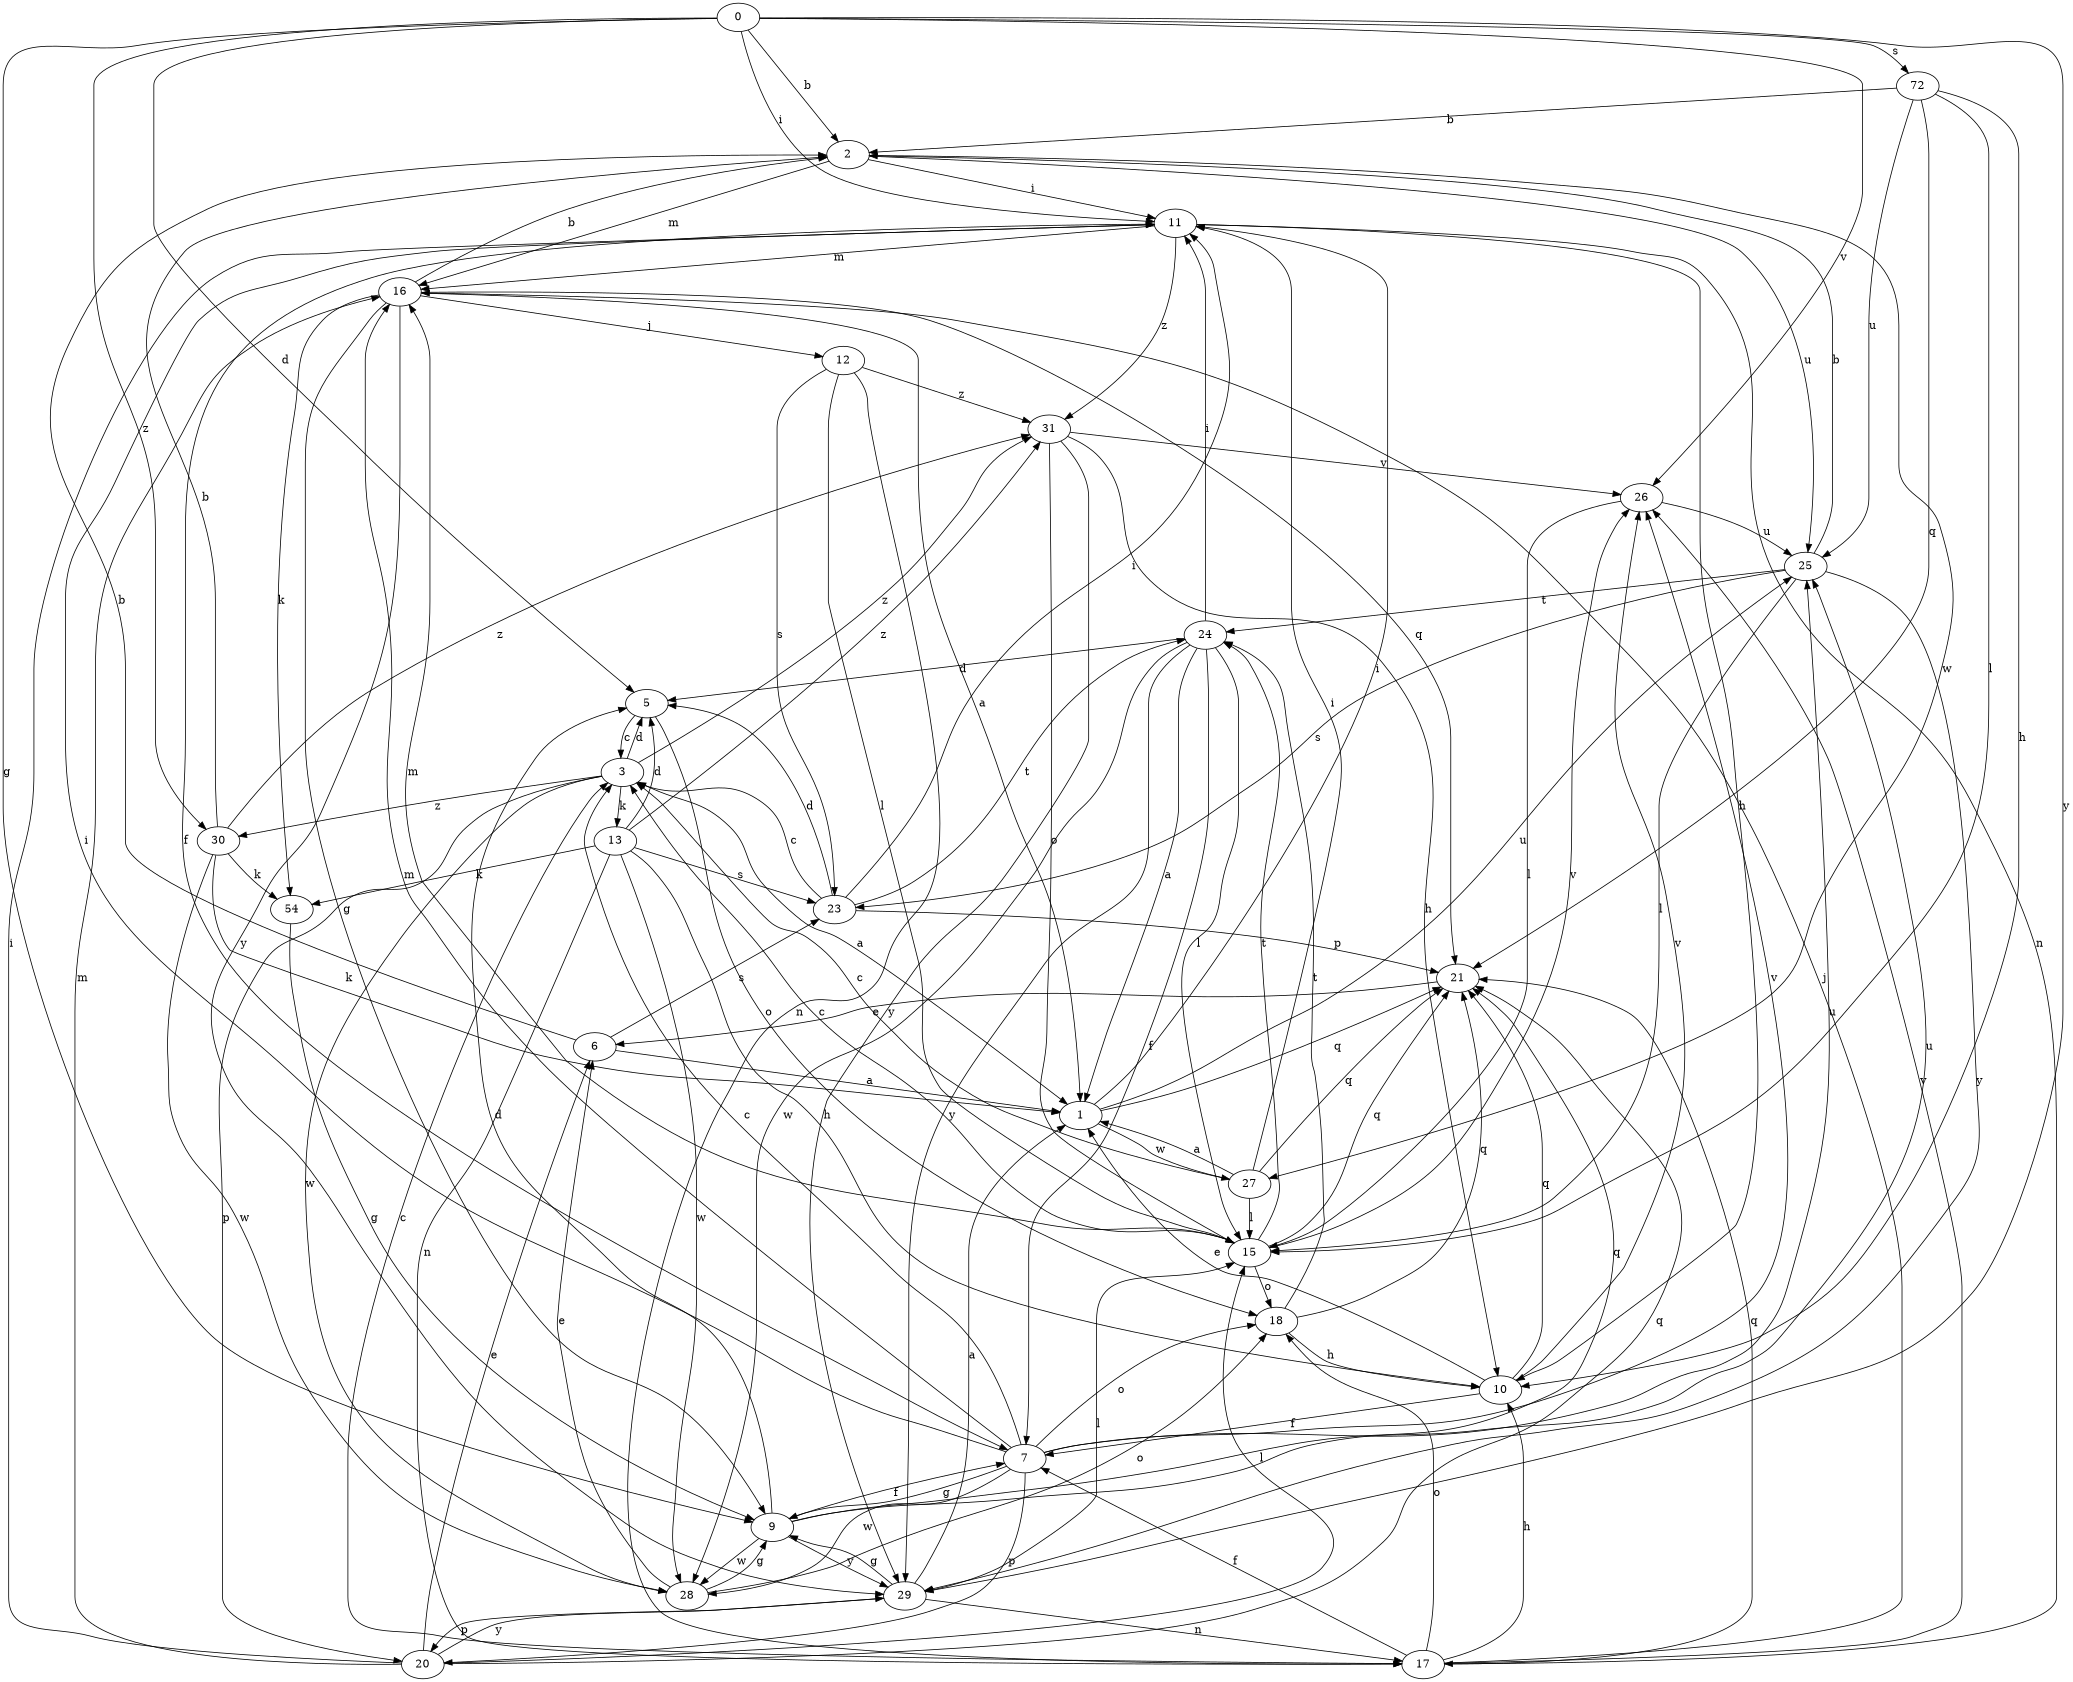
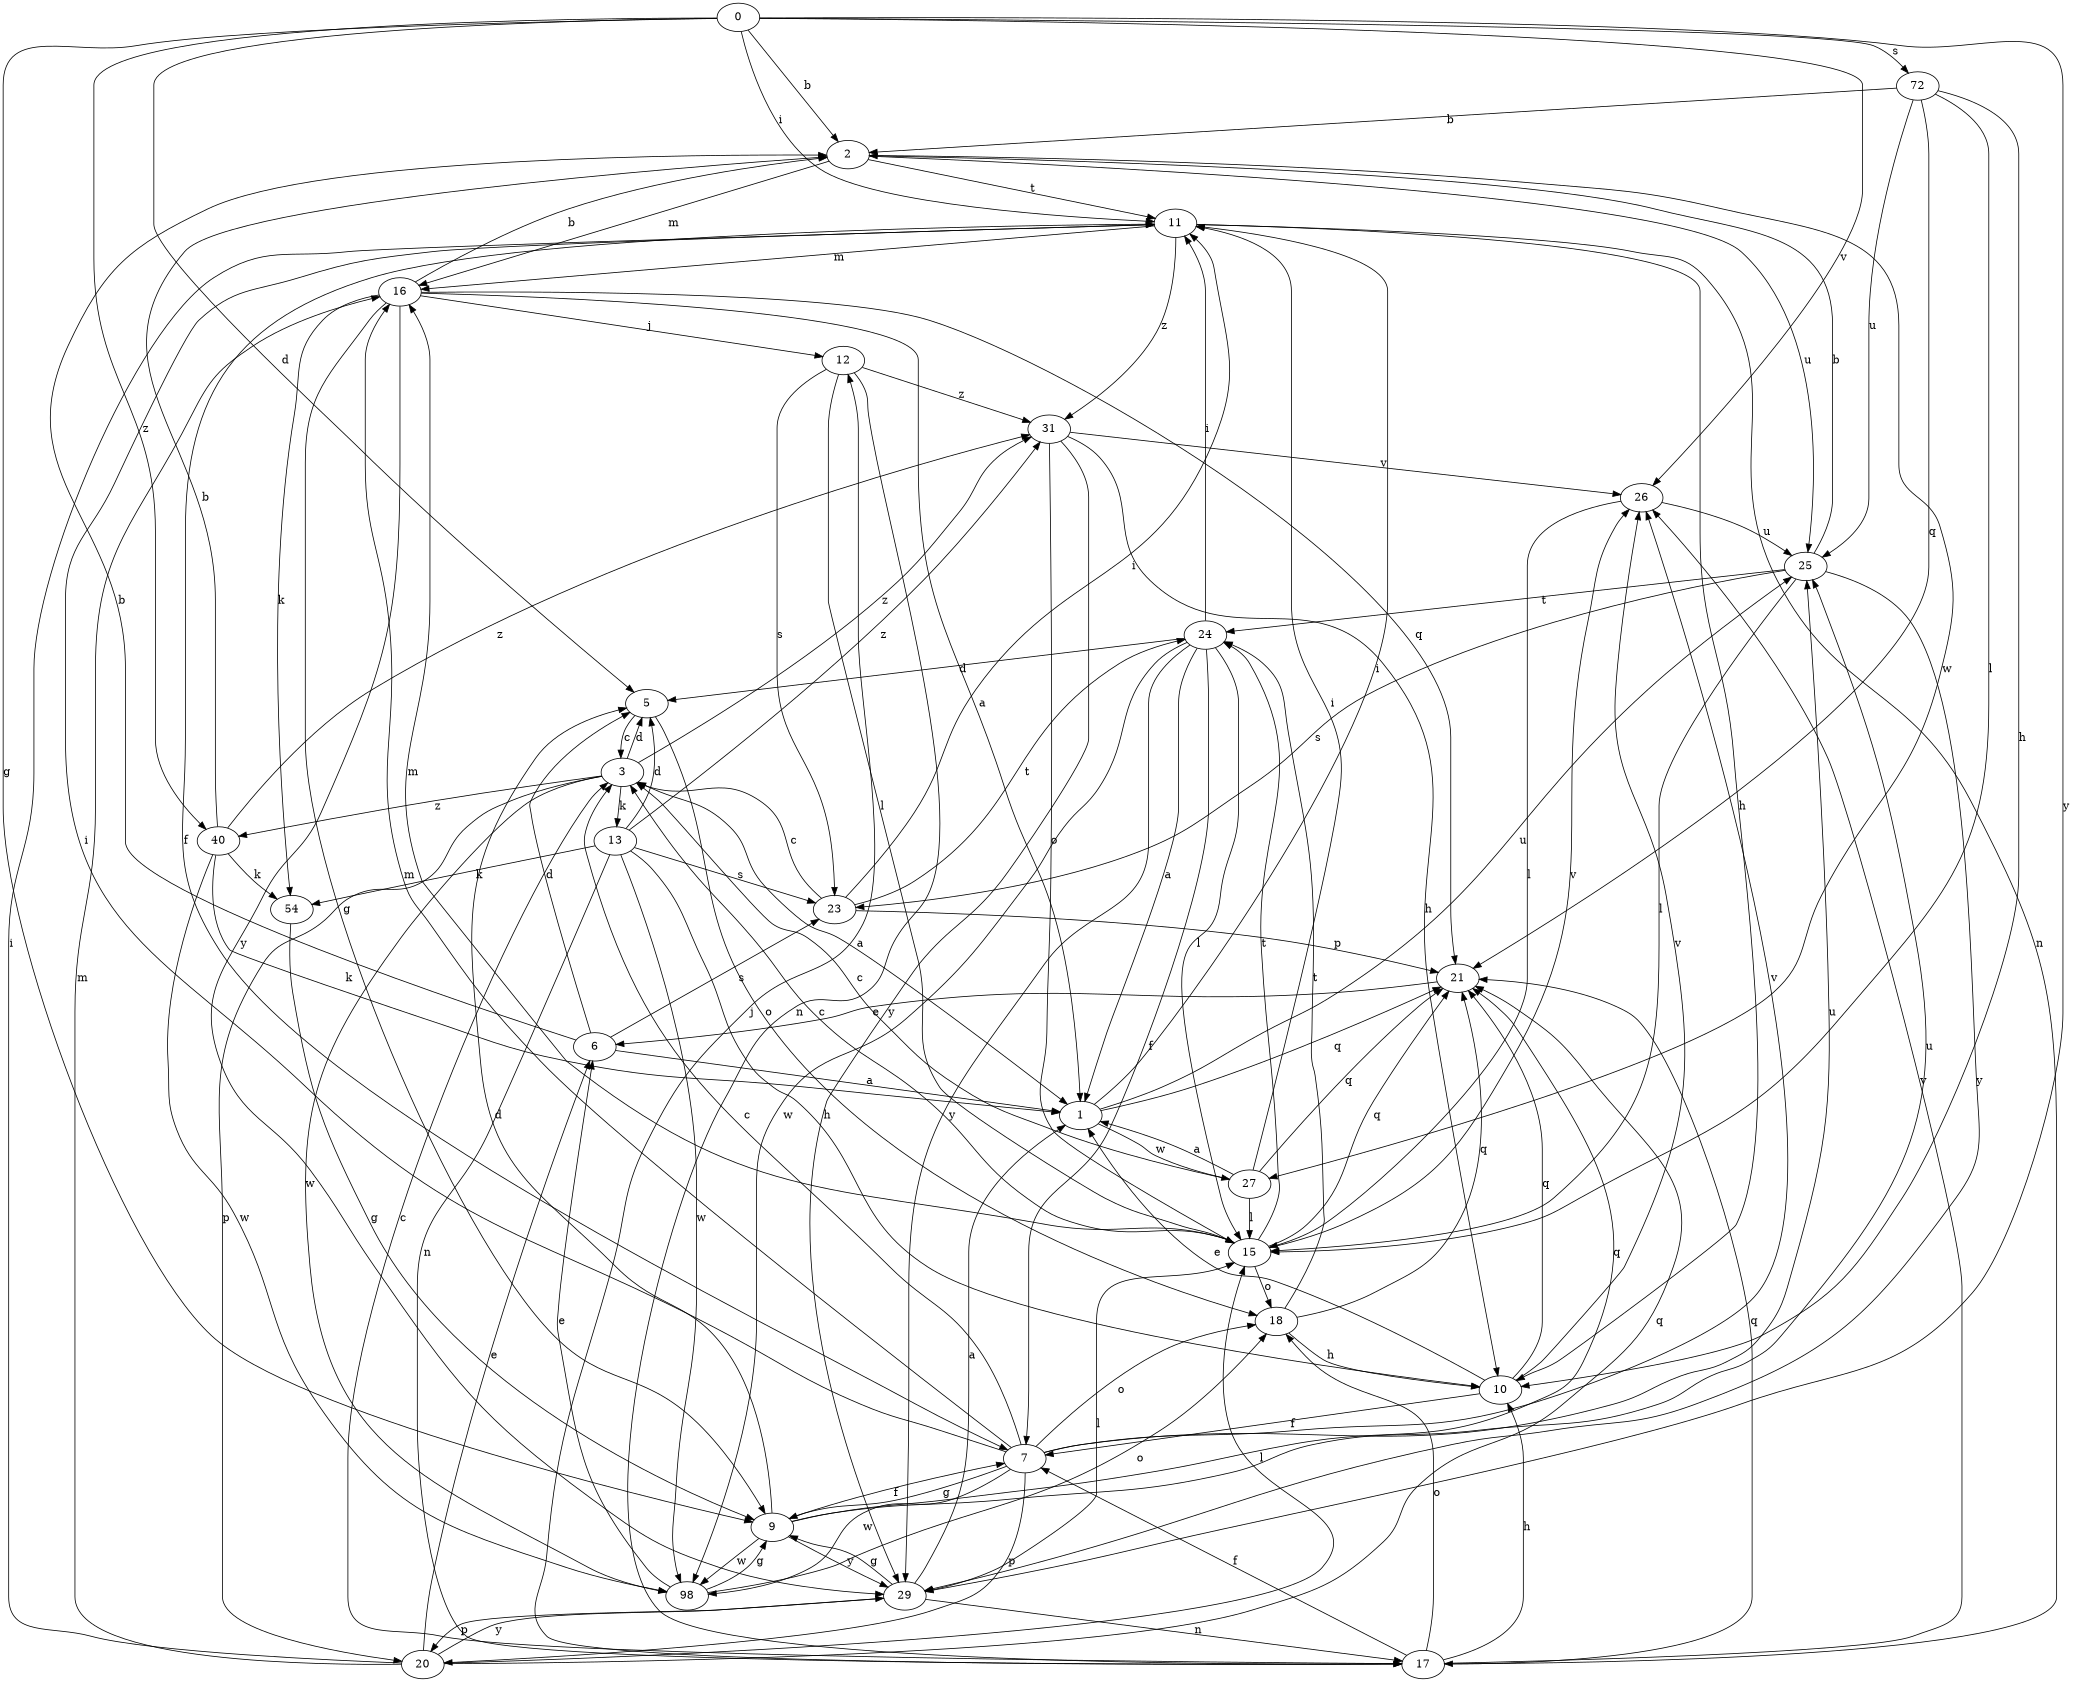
(1033, 189) -> (1033, 189)
(1643, 670) -> (577, 1387)
(785, 772) -> (542, 865)
(219, 841) -> (219, 841)
(687, 1596) -> (687, 1596)
